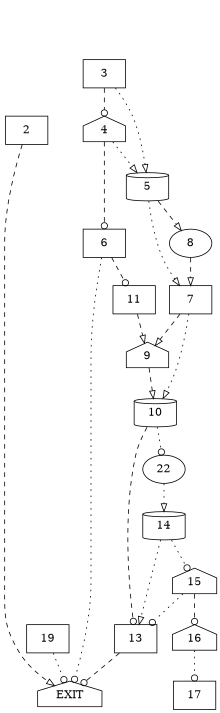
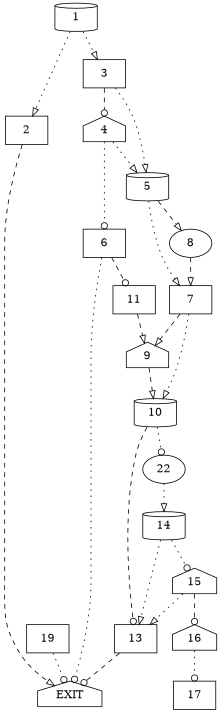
none -> (76, 17)
(104, 182) -> (104, 182)
(169, 606) -> (169, 606)
